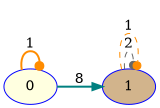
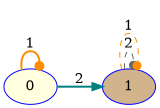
(80, 79) -> (80, 79)
